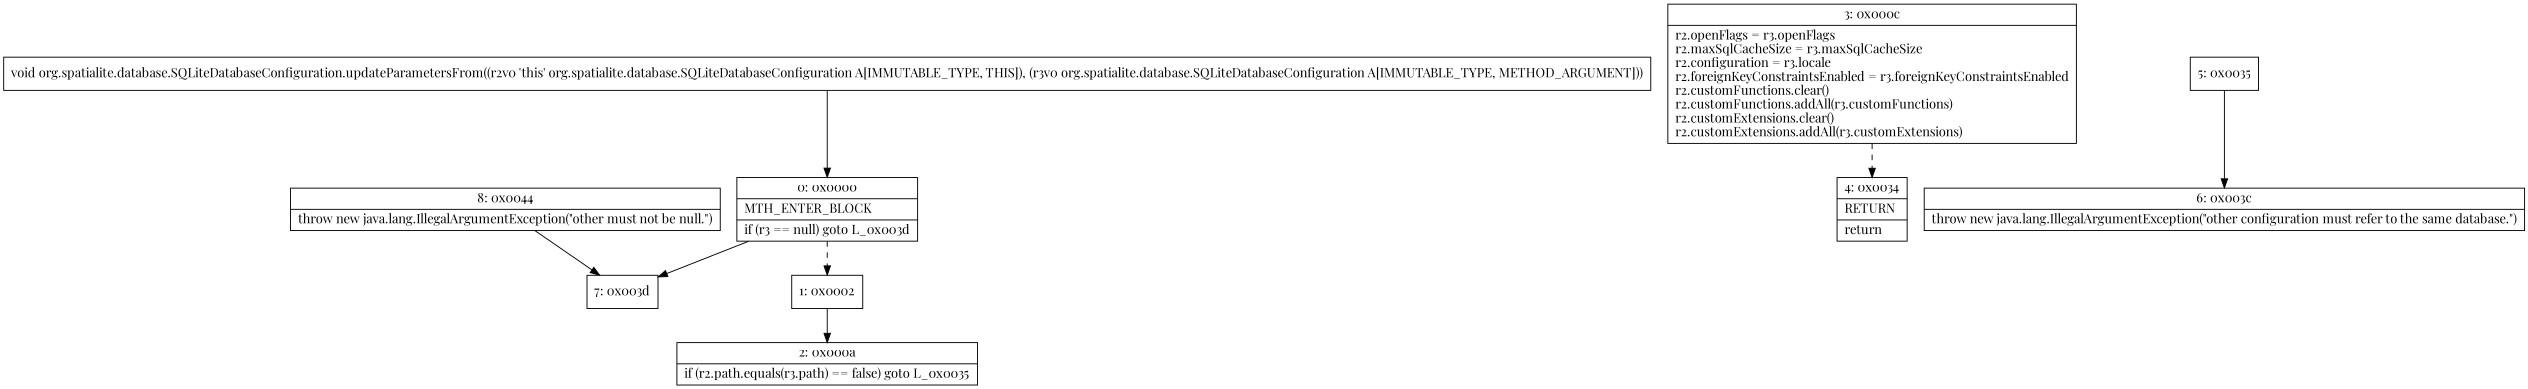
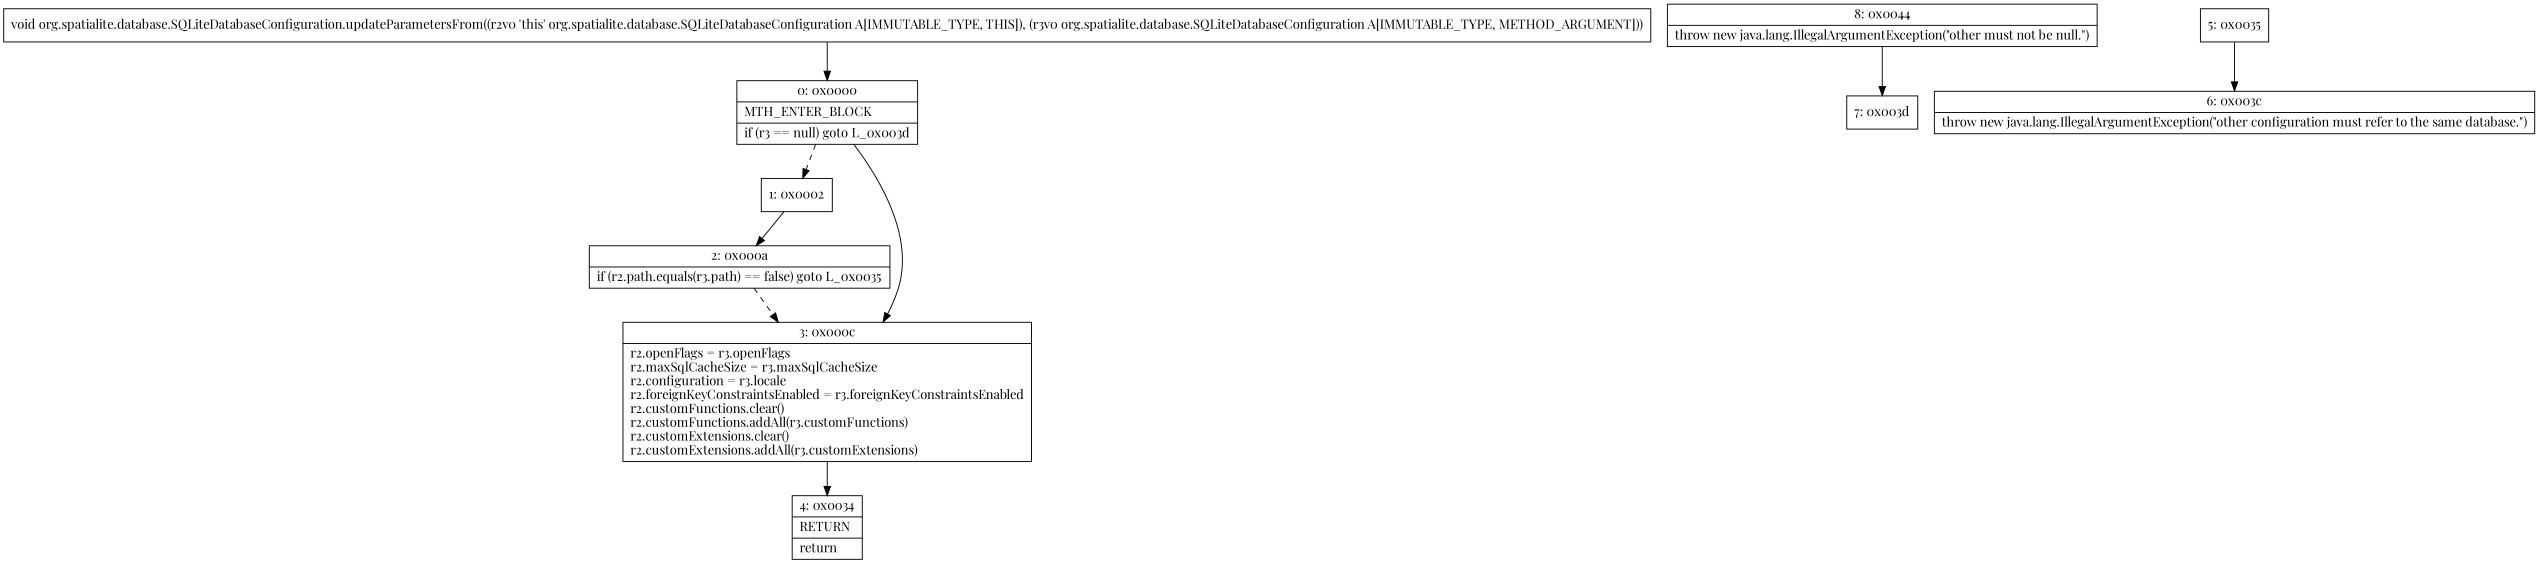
(1872, 156) -> (827, 474)
(708, 257) -> (897, 225)
none -> (763, 301)
